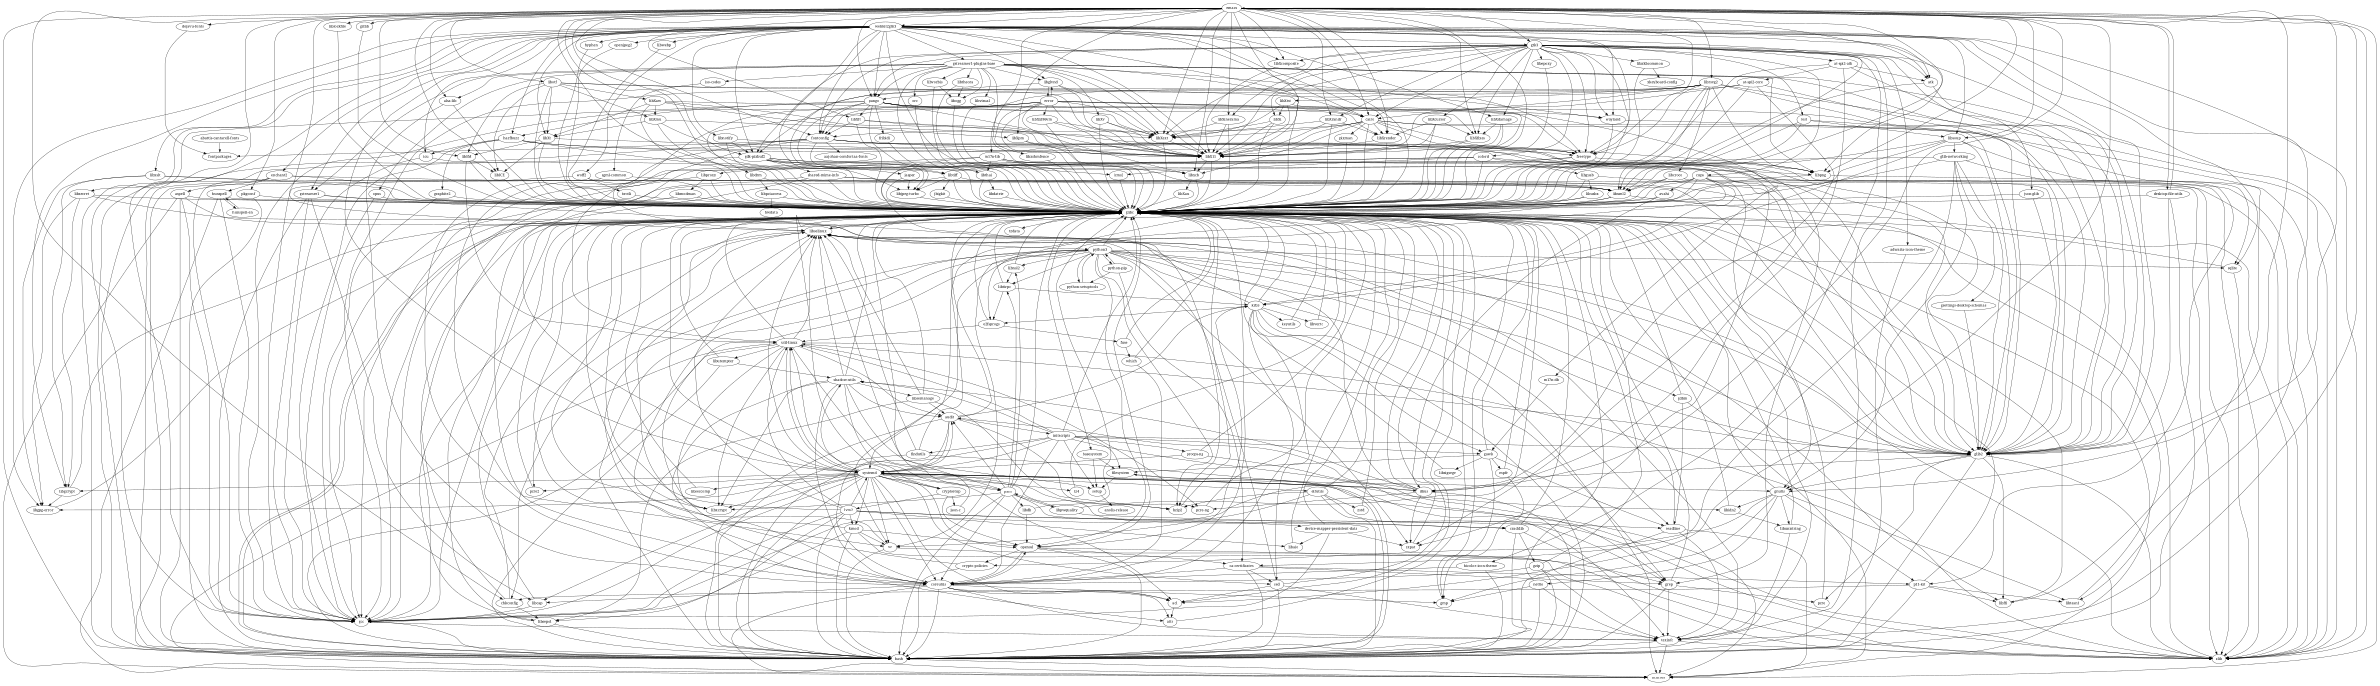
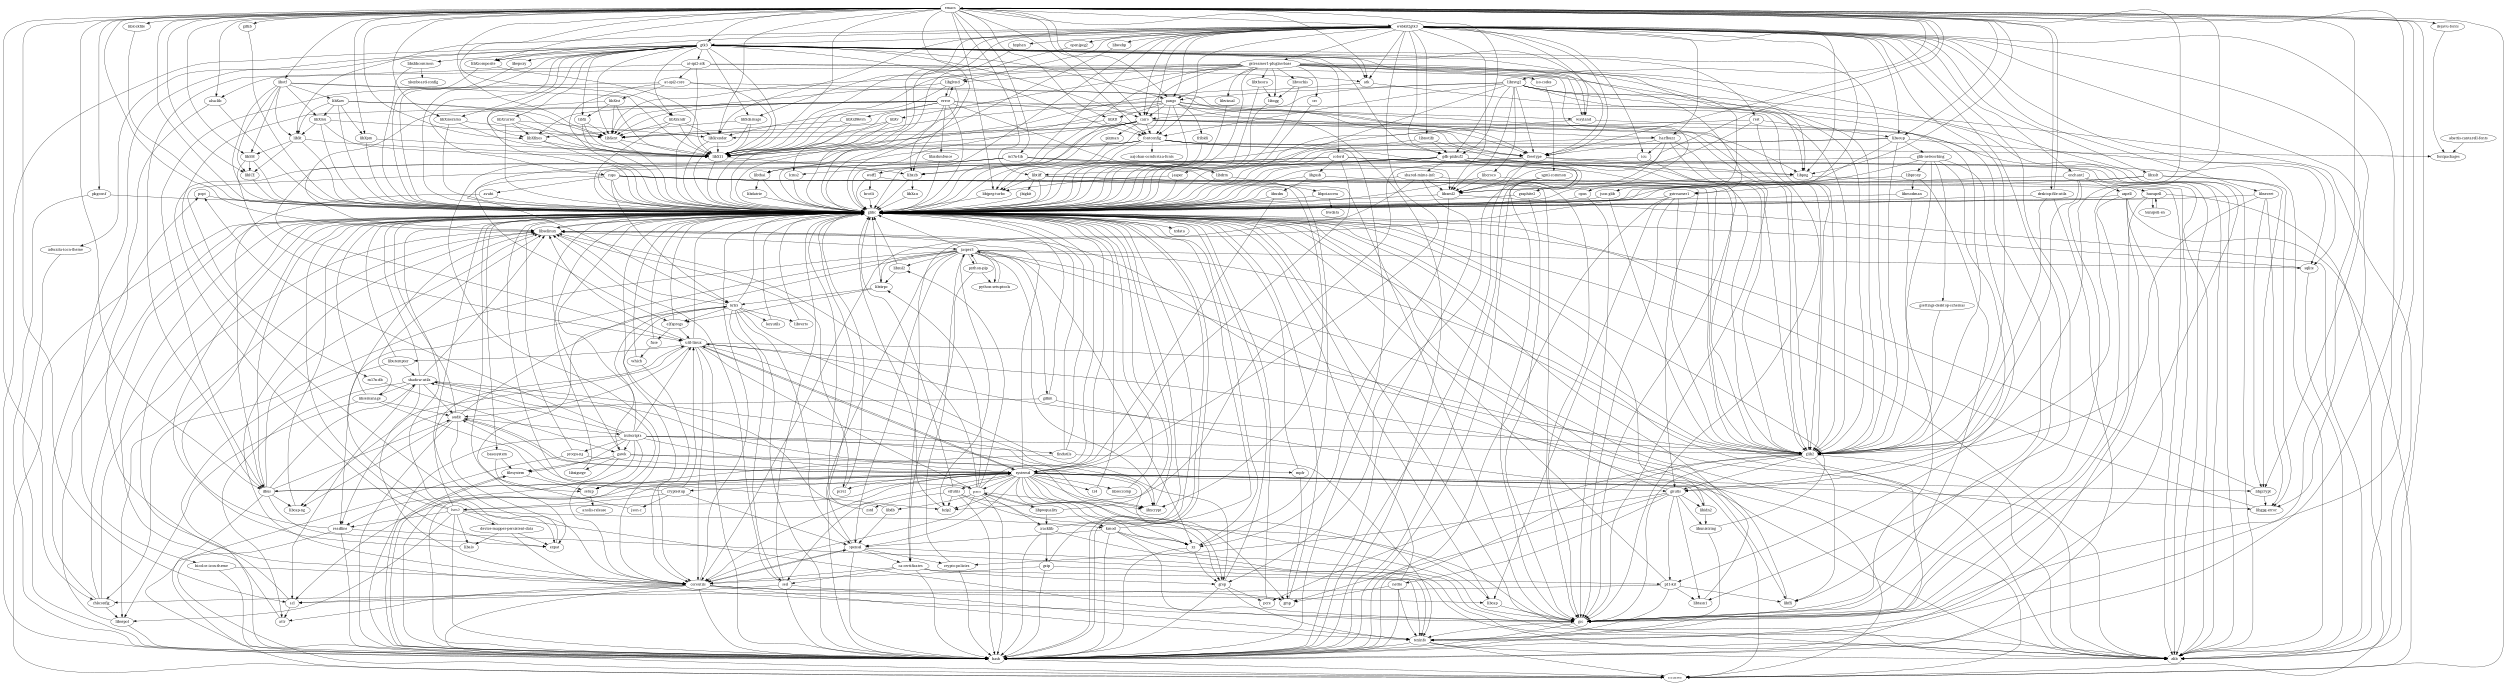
none -> (2212, 169)
none -> (202, 194)
(1100, 250) -> (967, 250)
(1203, 510) -> (297, 510)
none -> (1374, 522)
